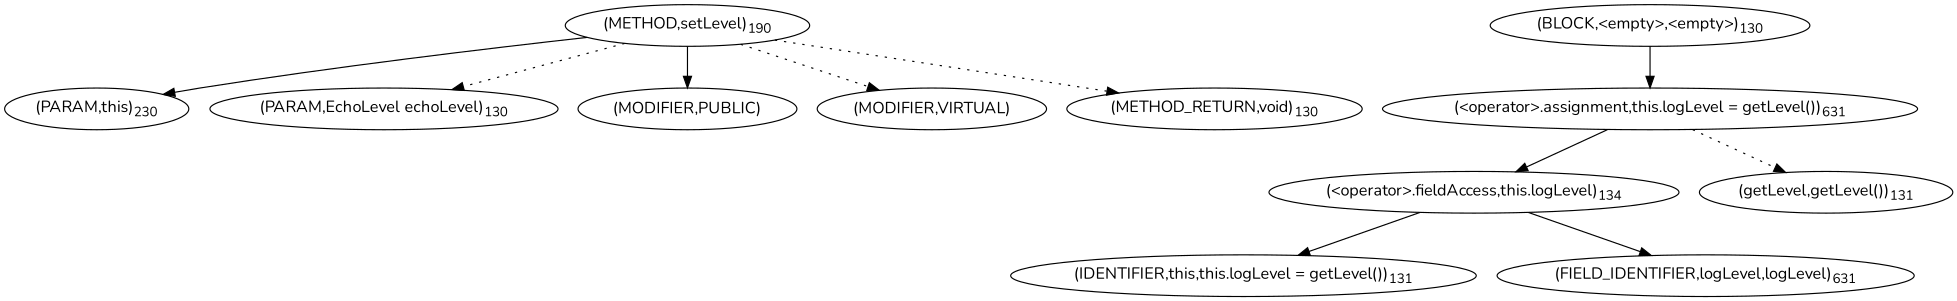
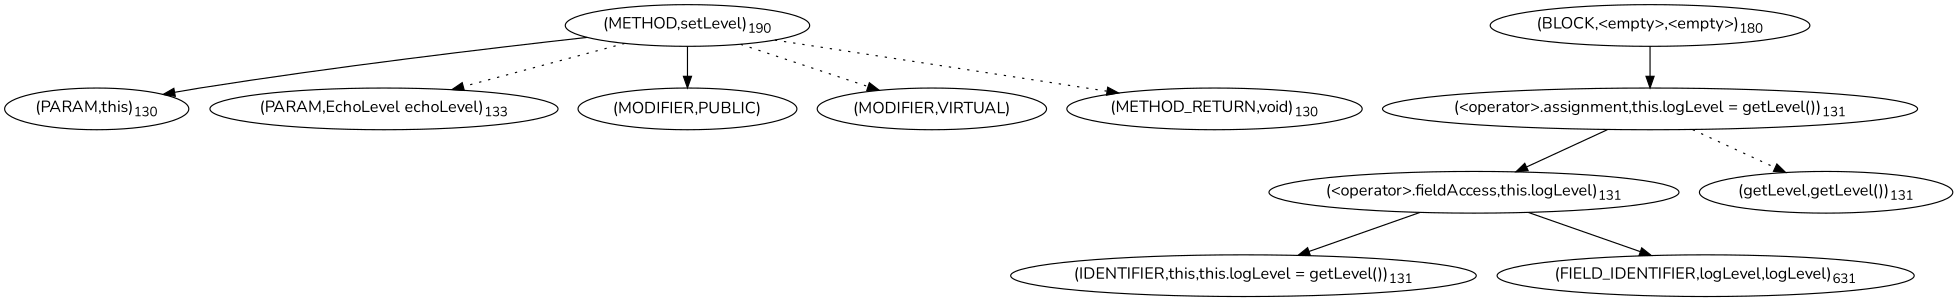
(1751, 24) -> (1751, 24)
(146, 107) -> (146, 107)
(496, 107) -> (496, 107)
(1834, 107) -> (1834, 107)
(1610, 191) -> (1610, 191)
